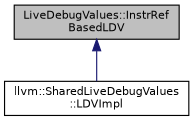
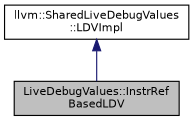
(97, 66) -> (97, 66)
